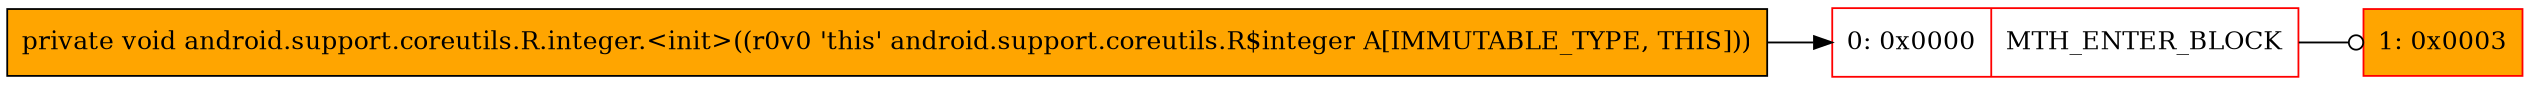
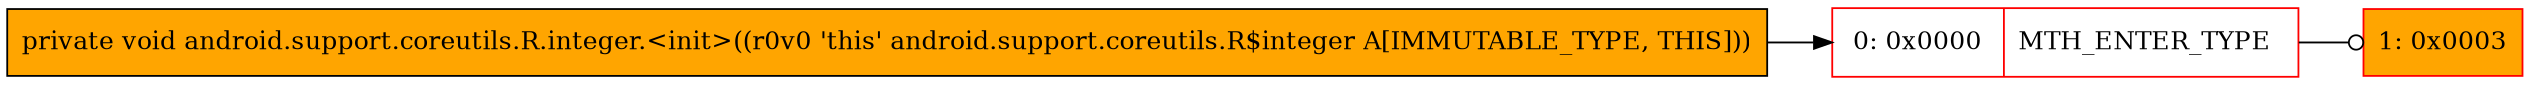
(2145, 42) -> (2145, 42)
